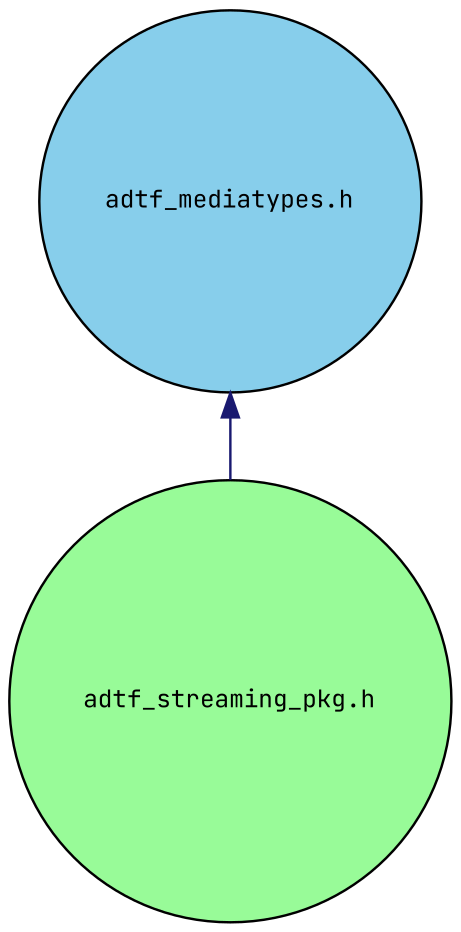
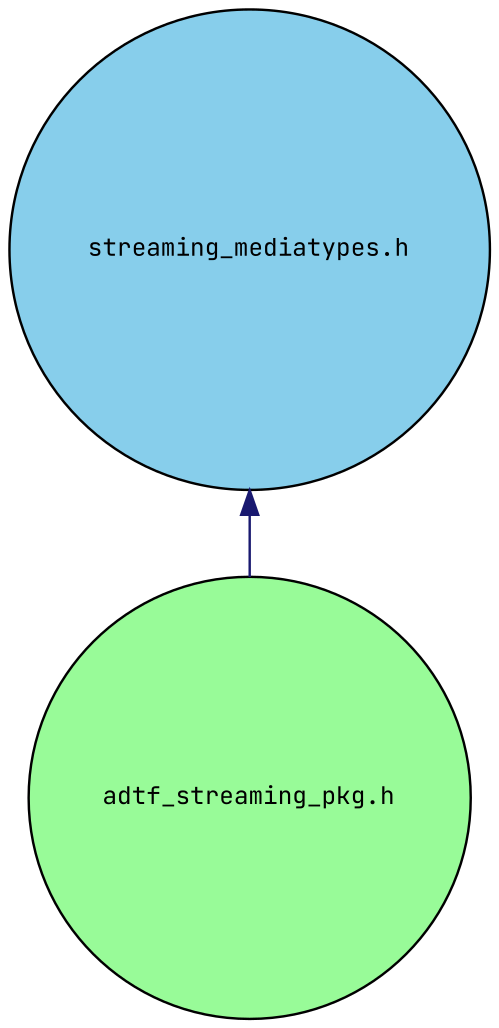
(230, 201) -> (250, 250)
